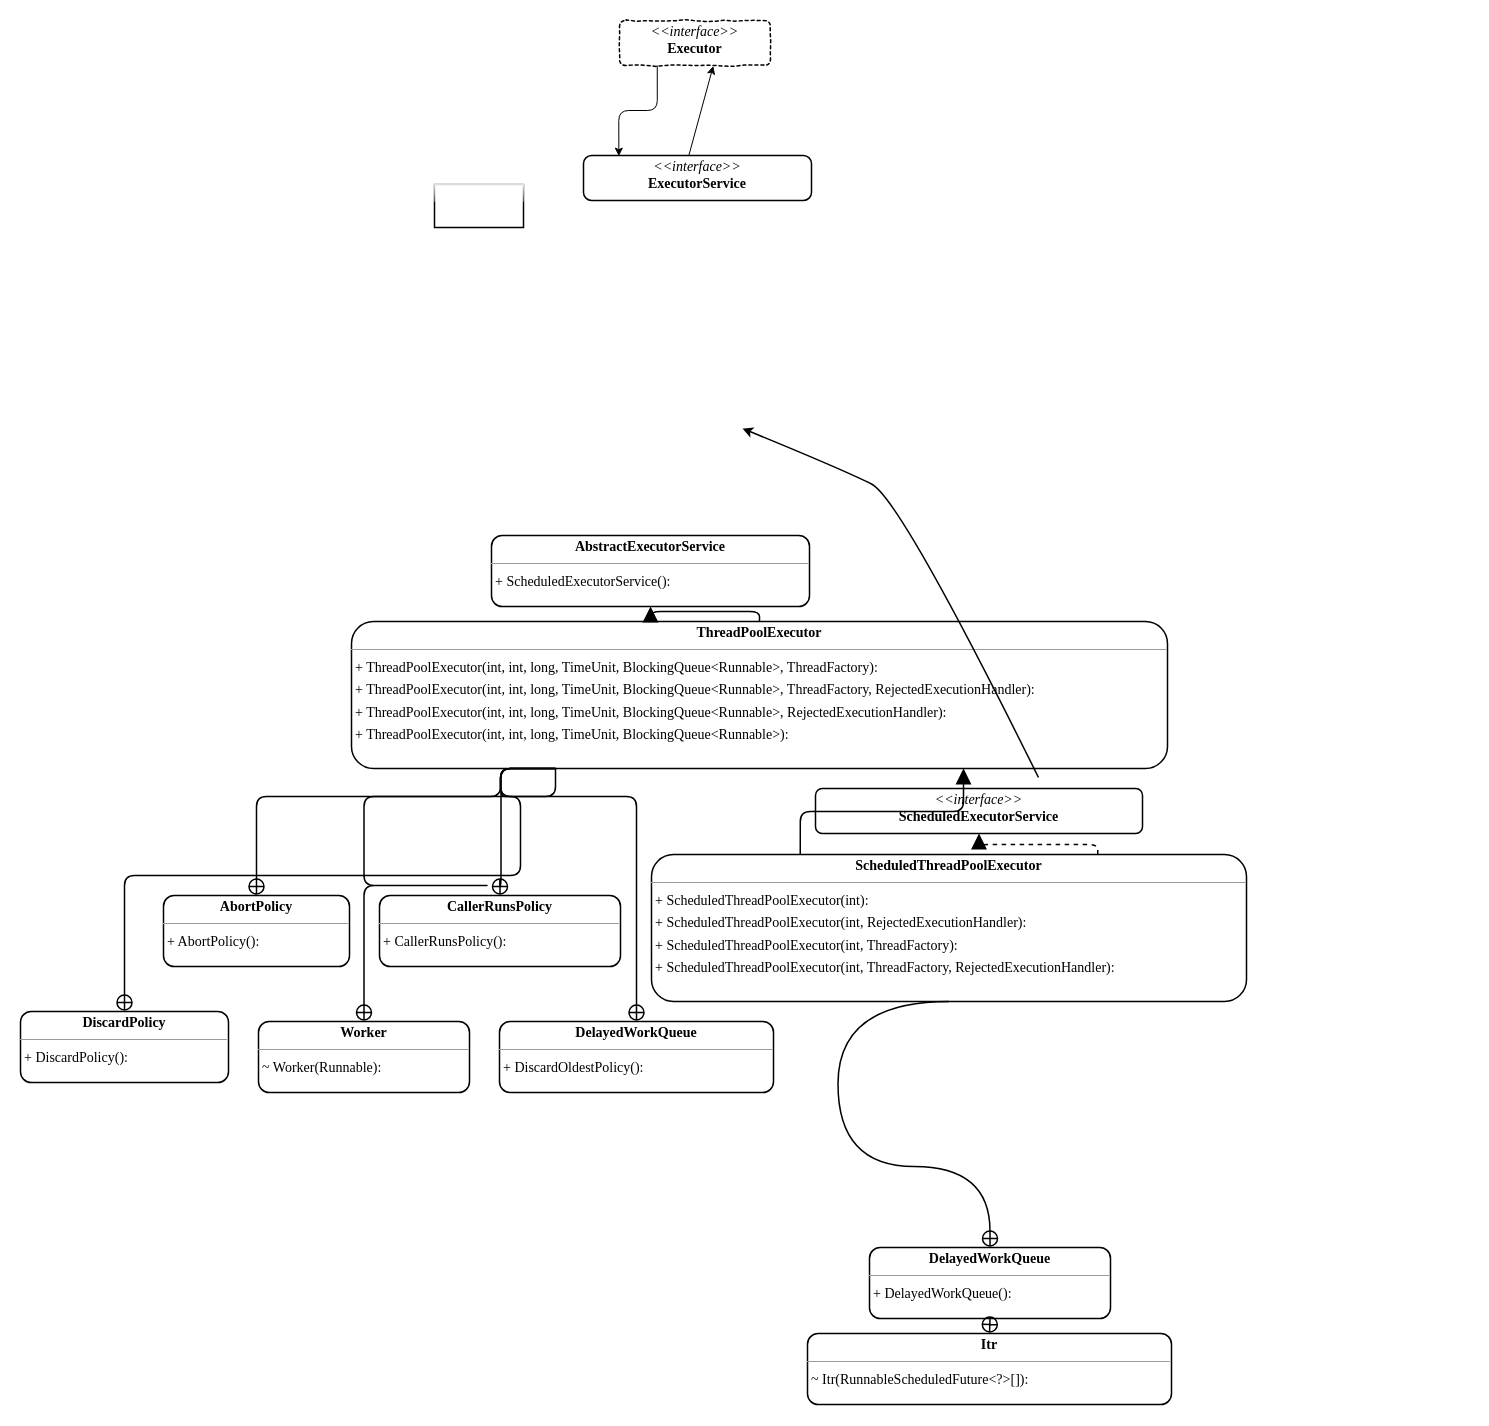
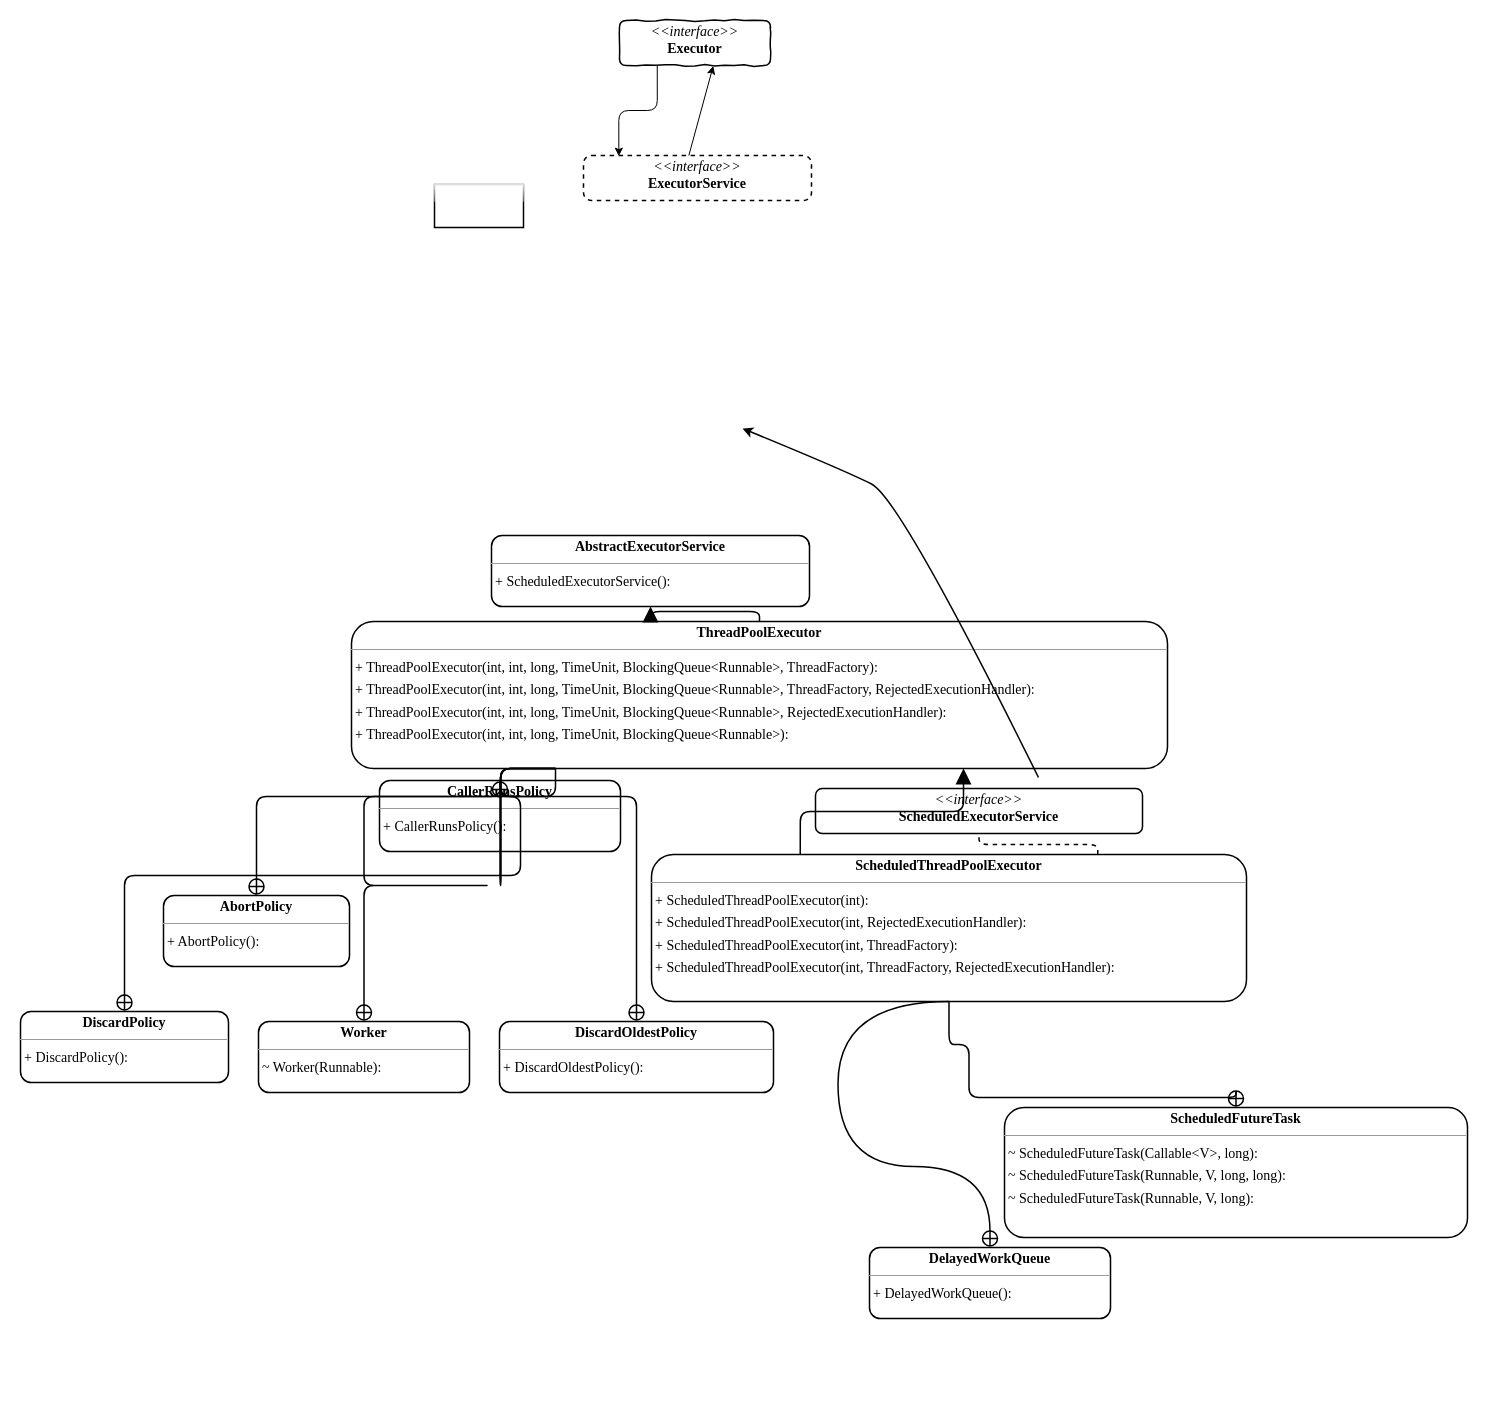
(695, 43) -> (695, 43)
(698, 178) -> (698, 178)
(981, 845) -> (979, 841)
(500, 931) -> (500, 816)
(583, 1038) -> (583, 1038)
none -> (1060, 1098)
none -> (1236, 1173)
(990, 1317) -> none
(990, 1369) -> none
